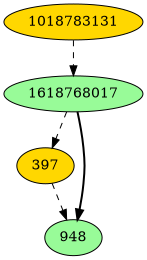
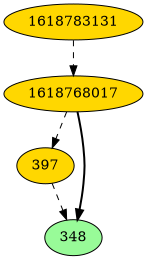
(73, 22) -> (73, 22)
(73, 94) -> (73, 94)
(73, 238) -> (73, 238)
